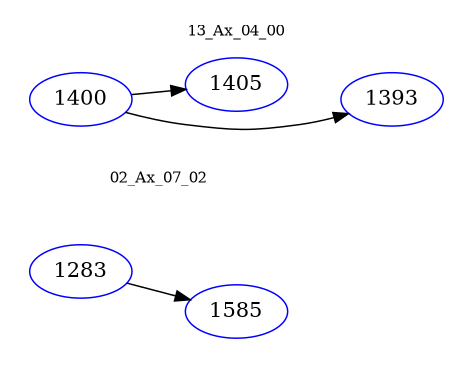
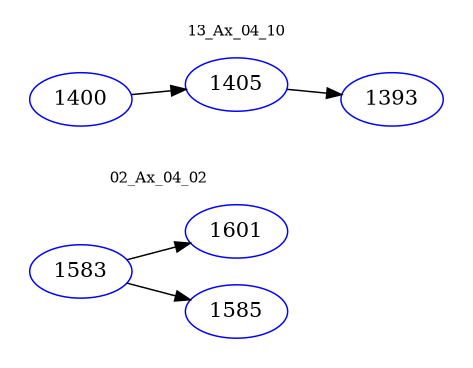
(236, 32) -> (236, 32)
(230, 129) -> (307, 91)
(159, 179) -> (159, 179)
none -> (237, 231)
(81, 271) -> (81, 271)
